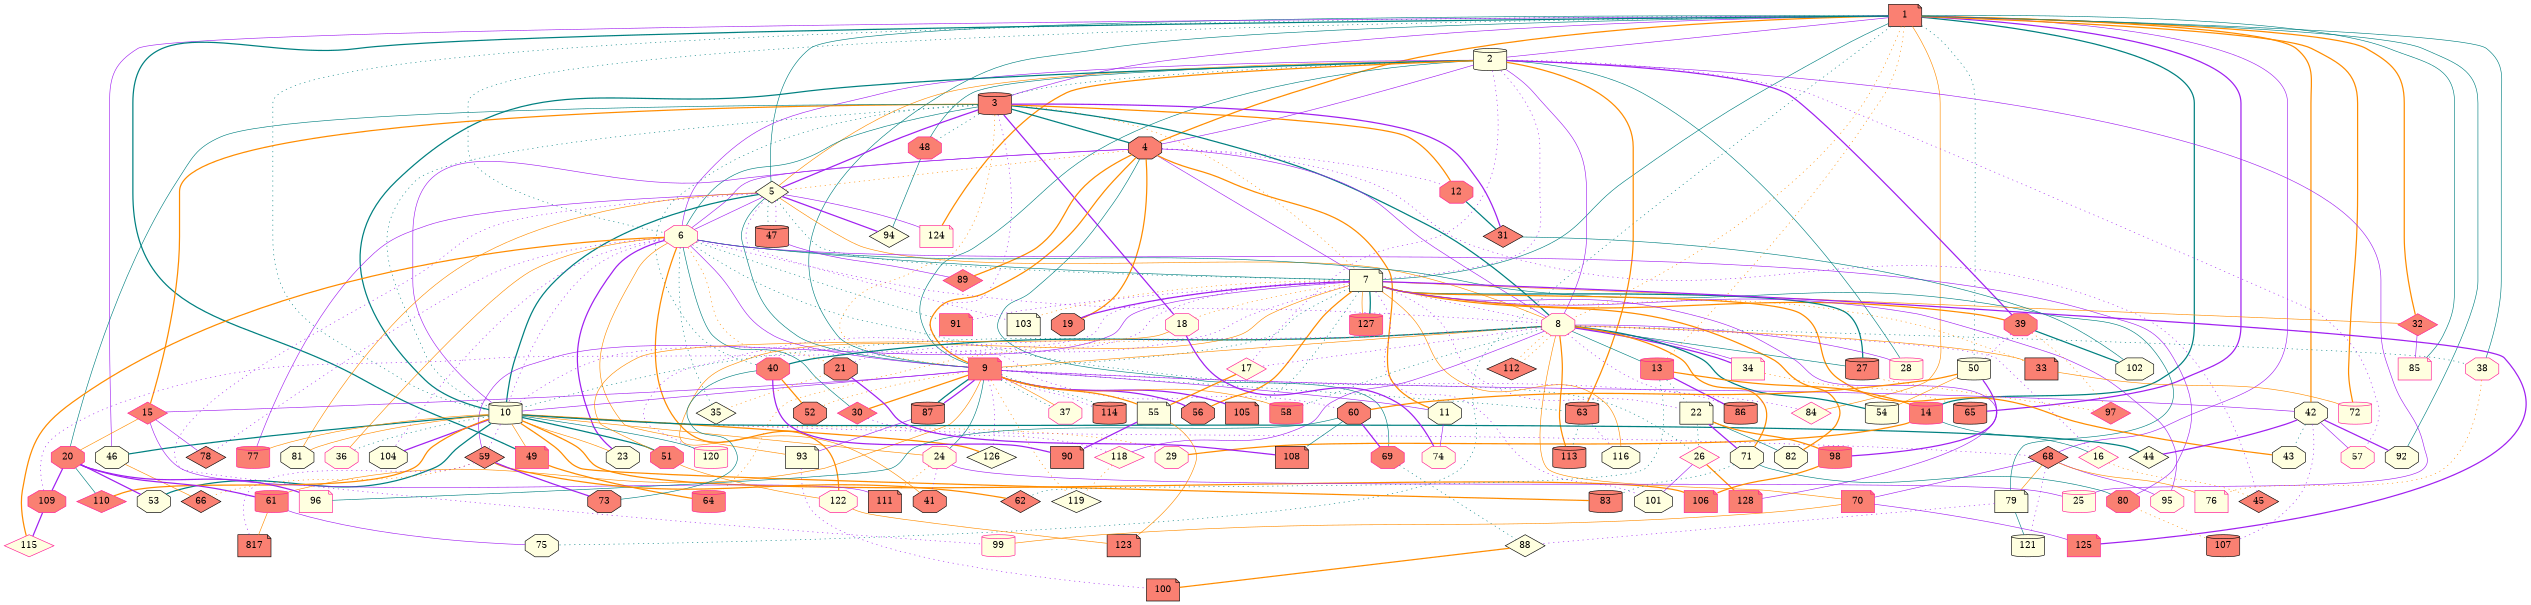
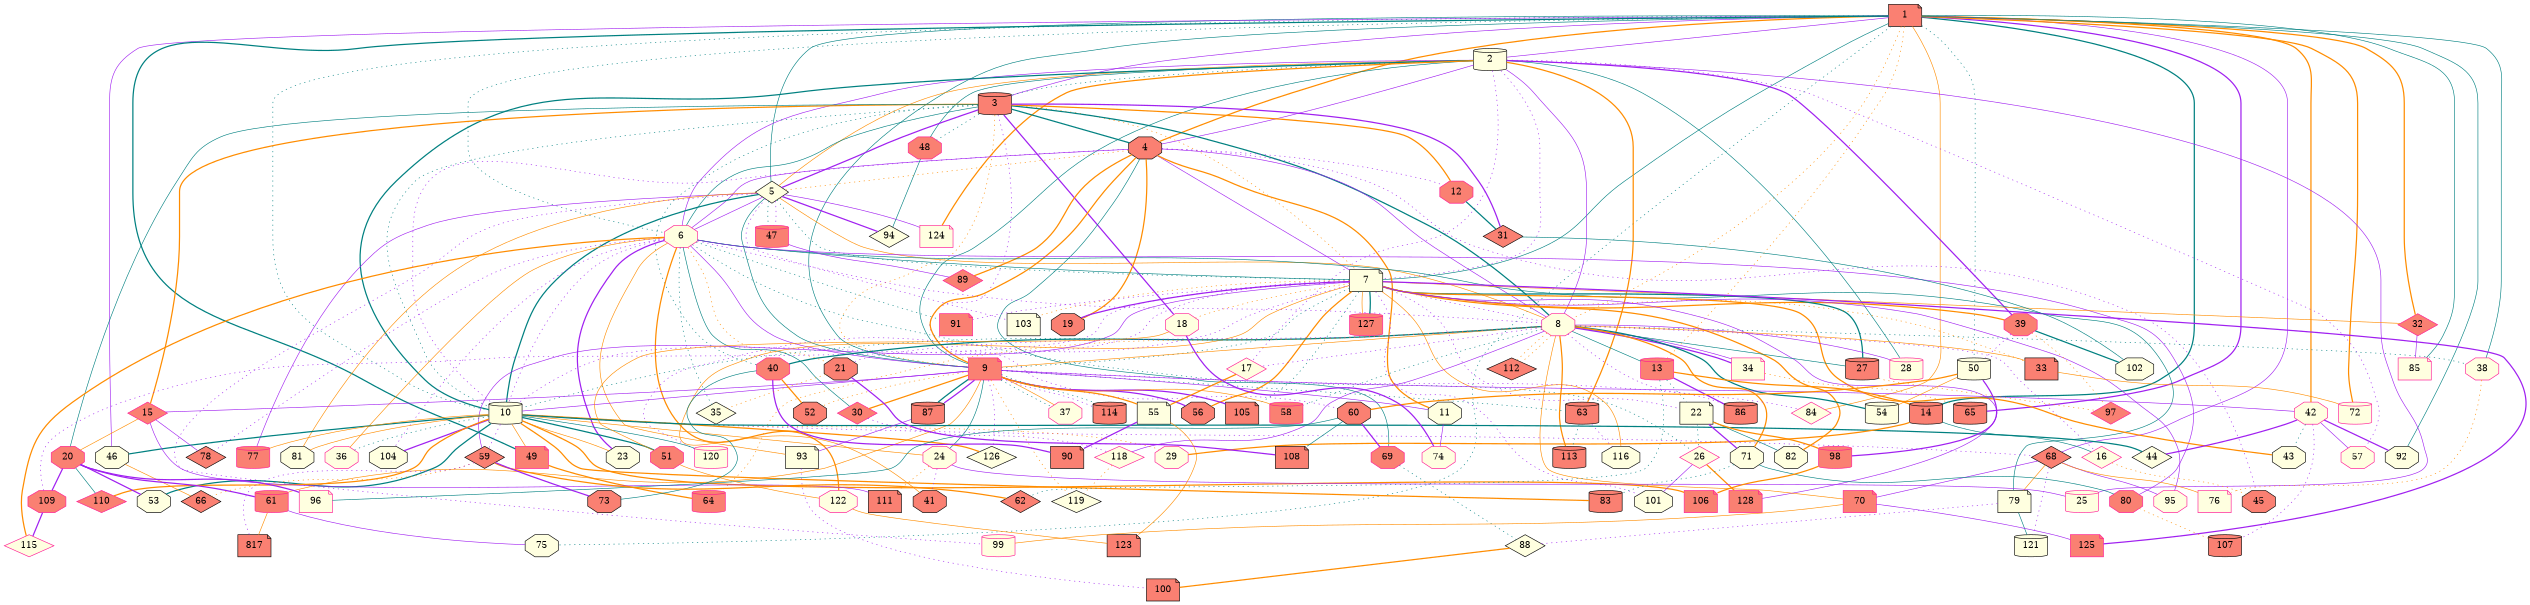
(650, 181) -> (650, 181)
(772, 236) -> (772, 236)
(1926, 413) -> (1926, 413)
(2311, 413) -> (2311, 413)
(2259, 502) -> (2259, 502)
